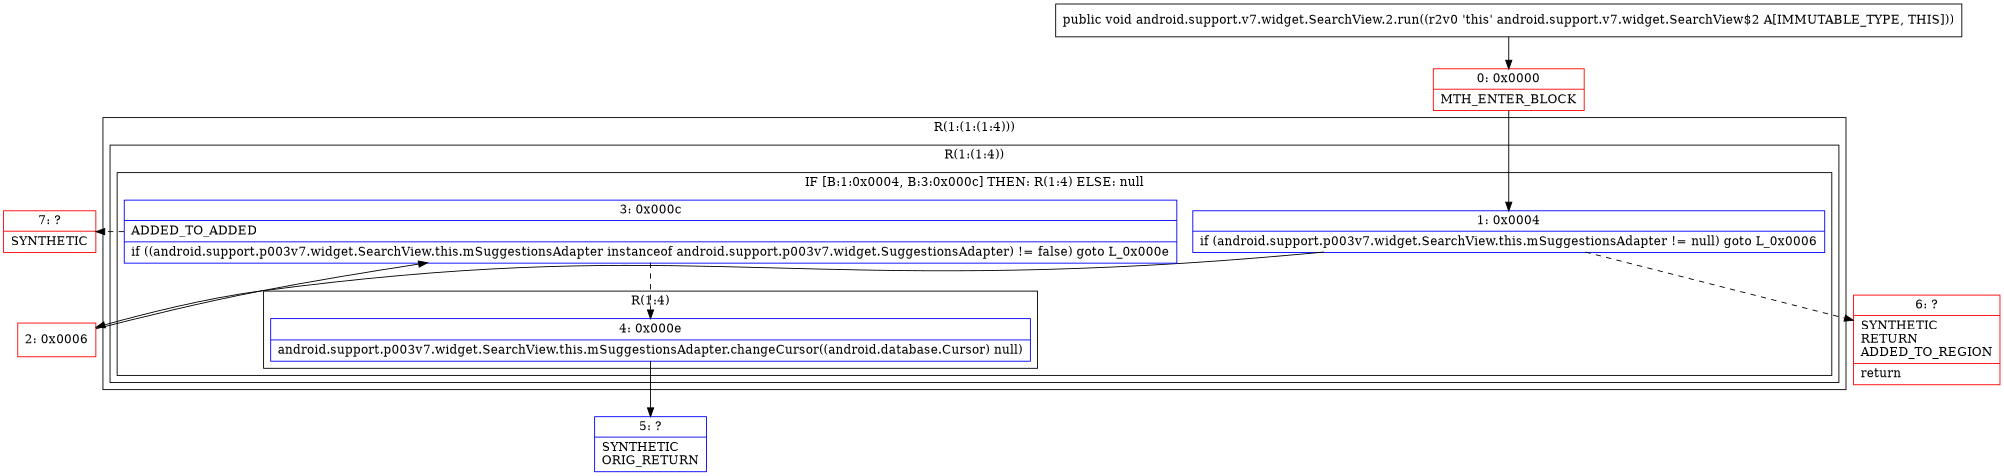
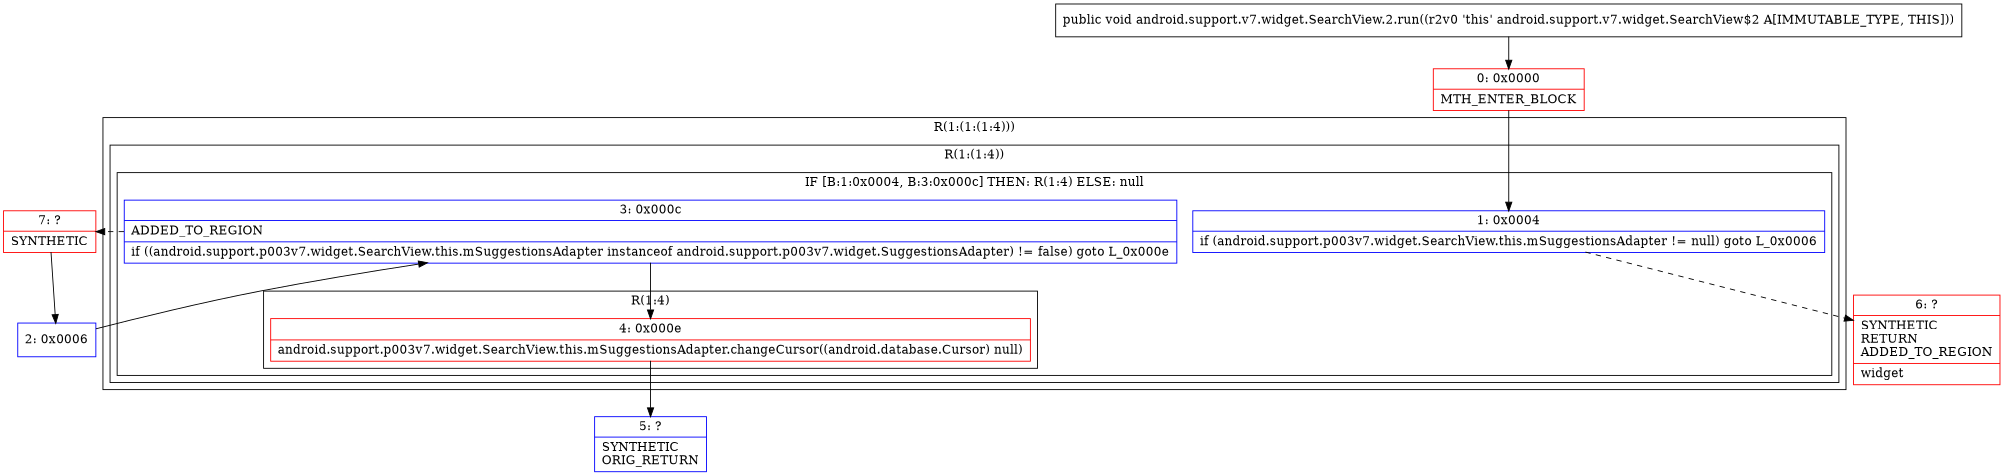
(194, 231) -> (197, 231)
(712, 266) -> (53, 283)
(651, 285) -> (651, 285)
(57, 340) -> (57, 340)
(651, 340) -> (651, 340)
(1881, 374) -> (1882, 374)
